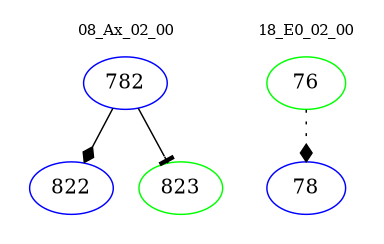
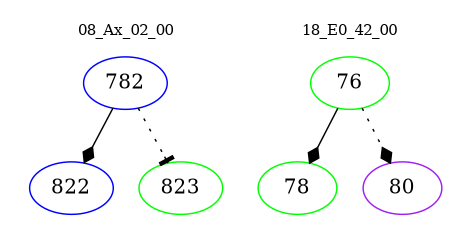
(306, 31) -> (350, 31)
(306, 127) -> (328, 128)
(151, 132) -> (151, 132)
(306, 188) -> (298, 188)
none -> (402, 188)
